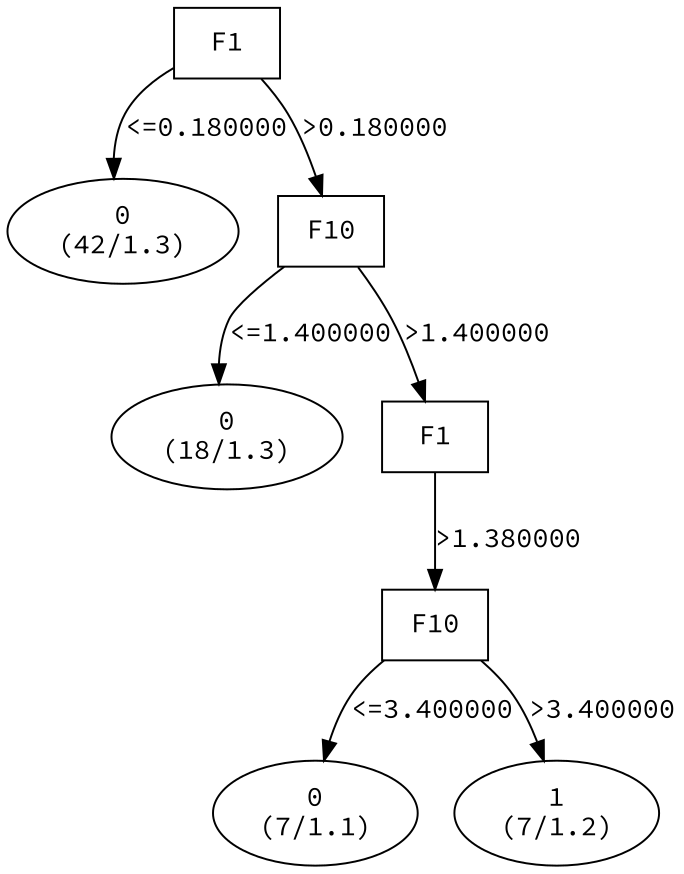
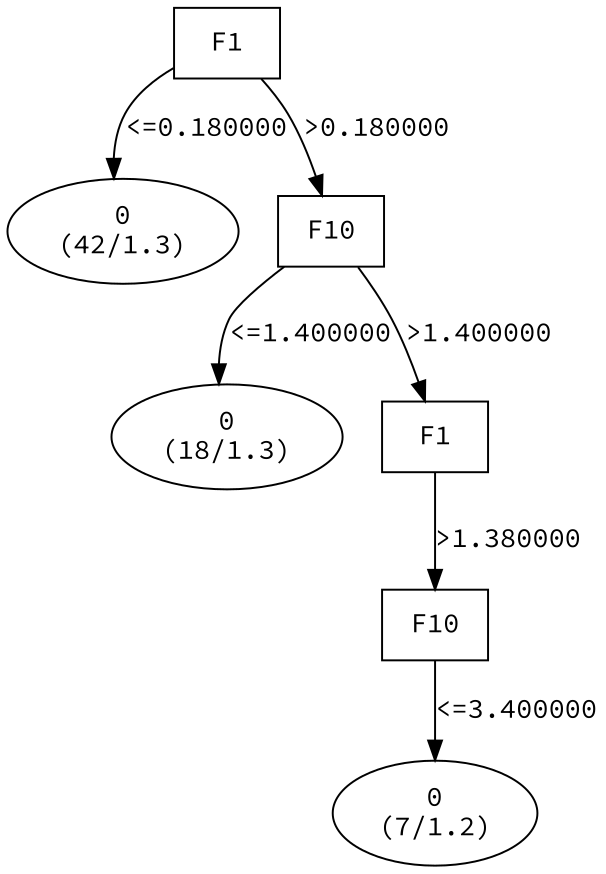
(315, 813) -> (435, 813)
(557, 813) -> none
